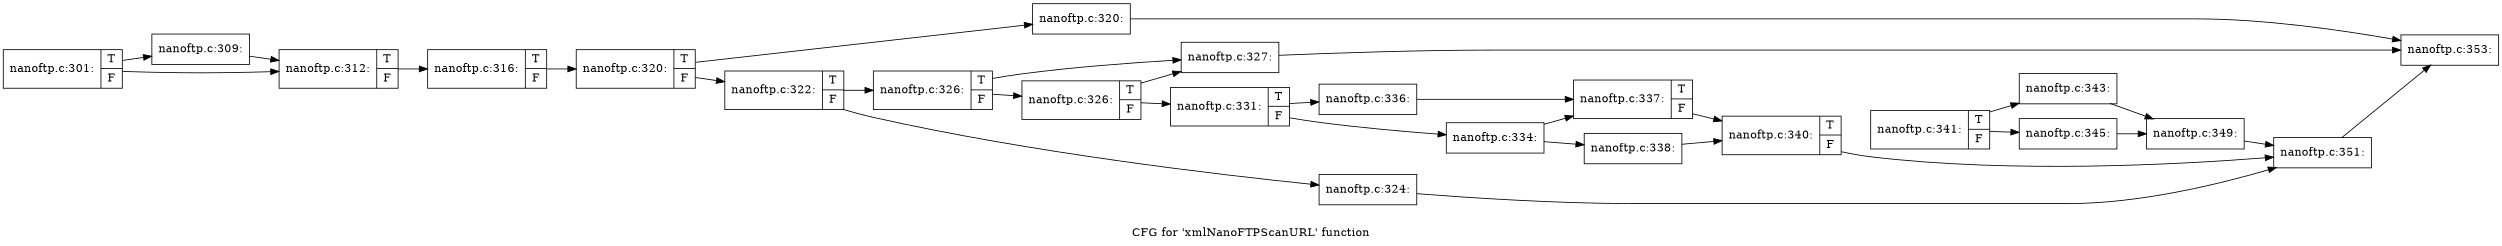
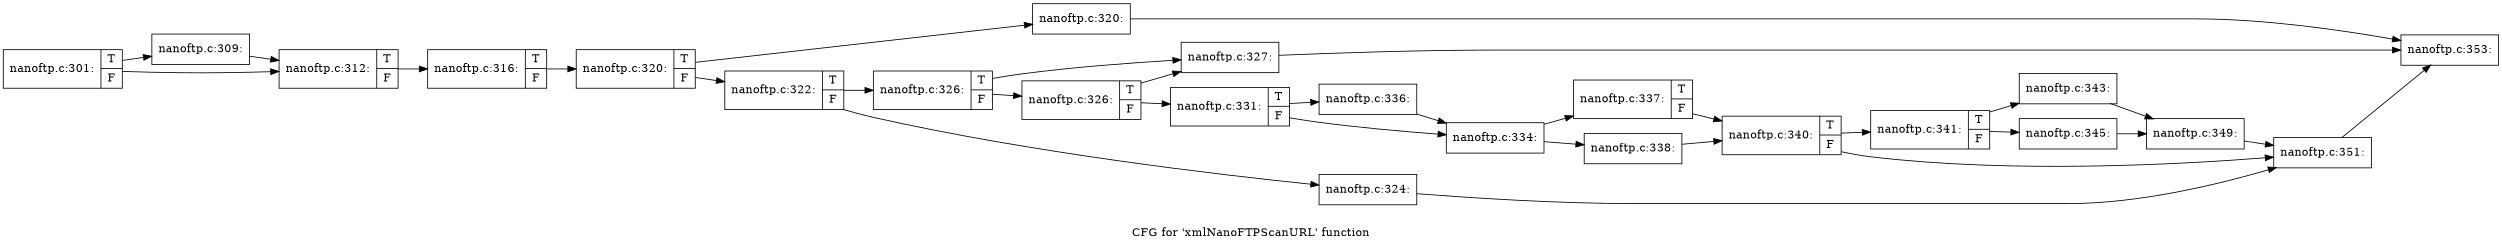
(1491, 99) -> (1428, 117)
none -> (1852, 133)
